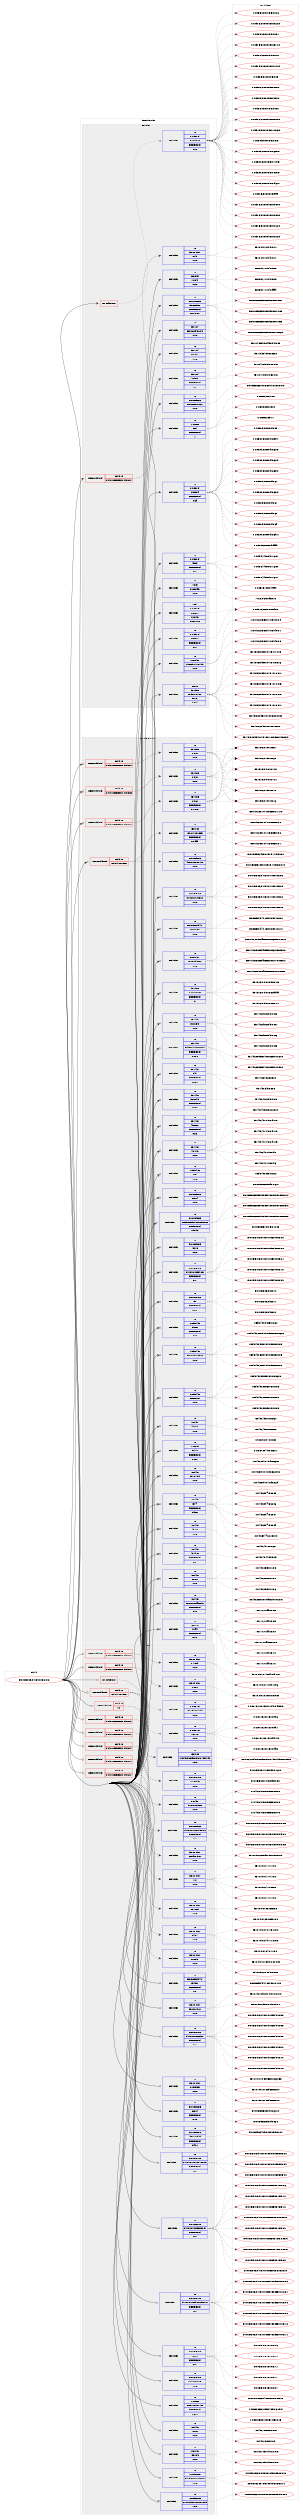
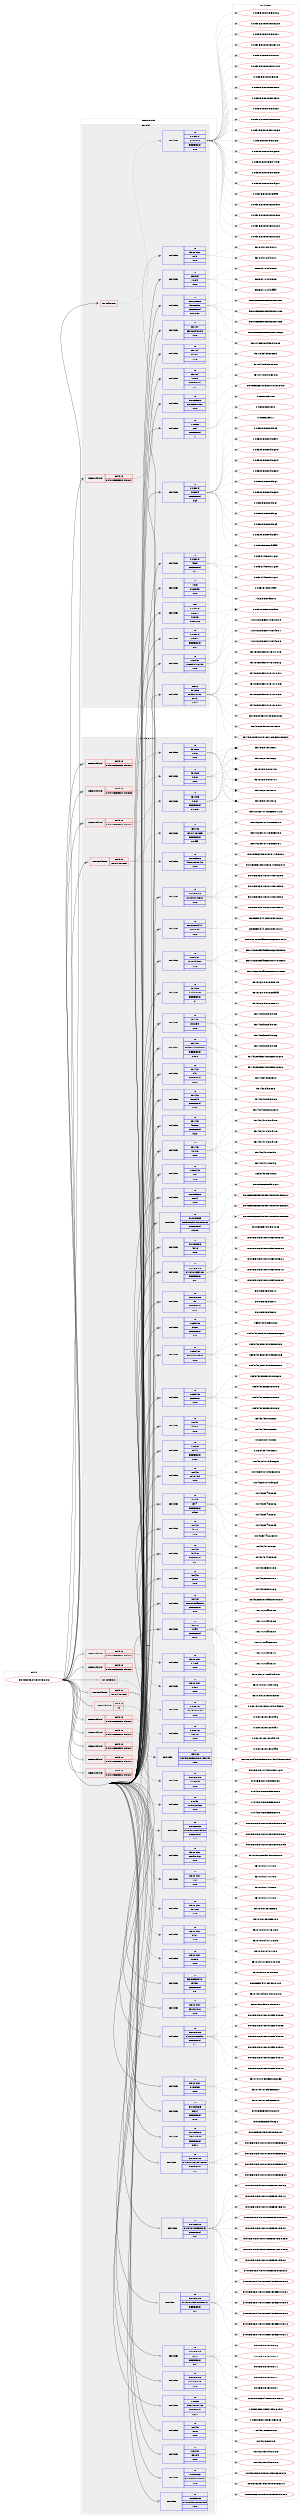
(266, 1770) -> (266, 1770)
none -> (266, 2143)
